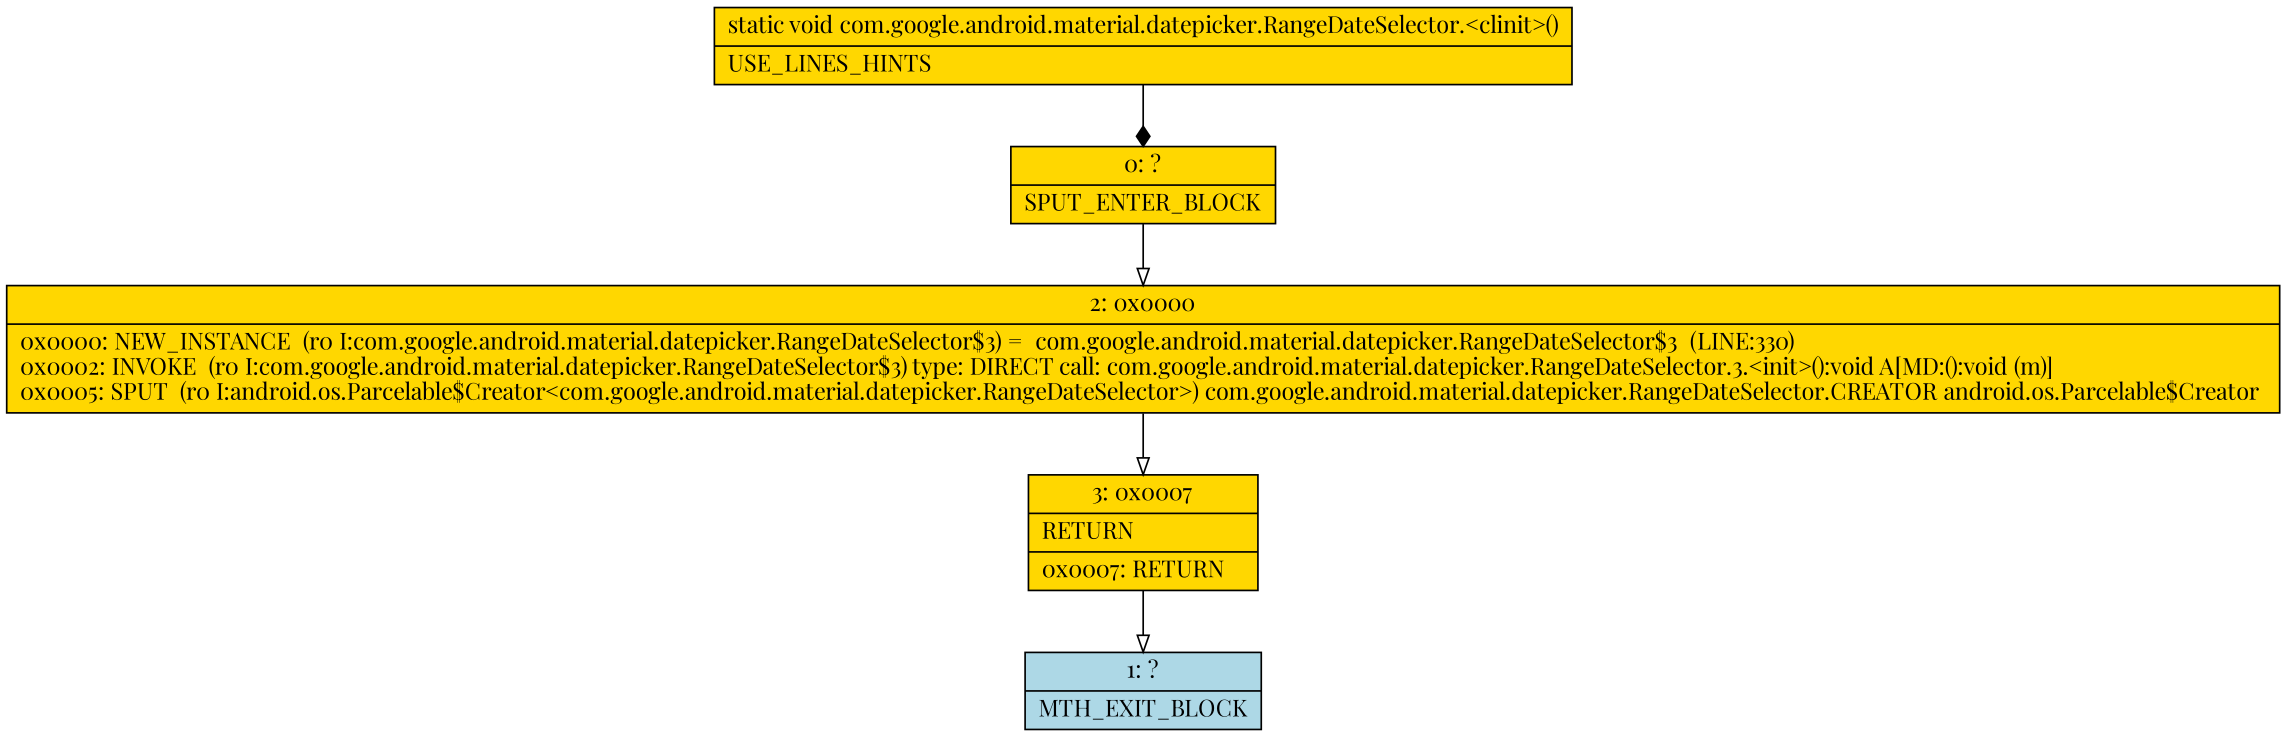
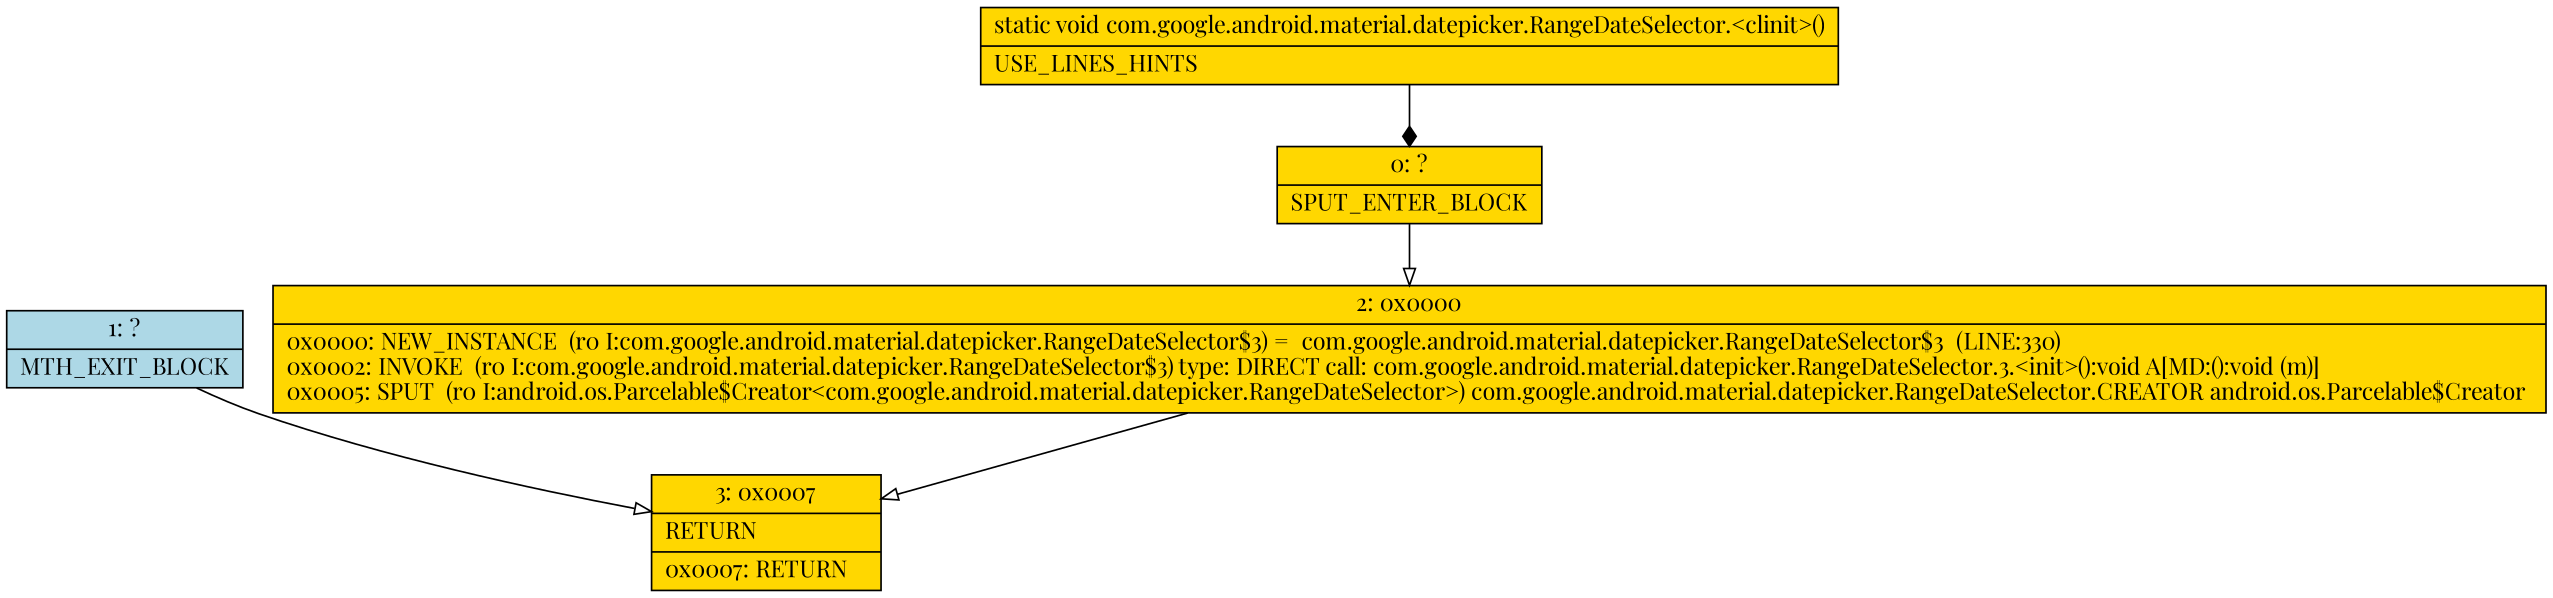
(1143, 613) -> (412, 459)
